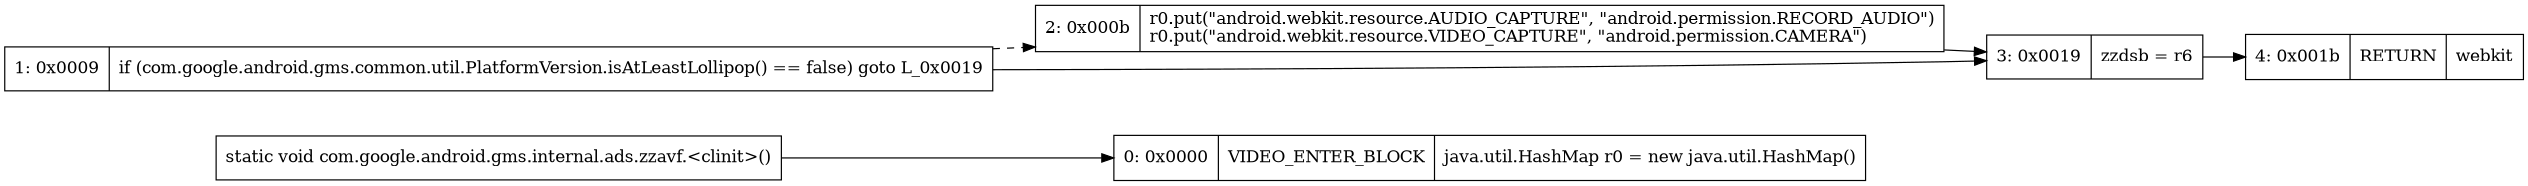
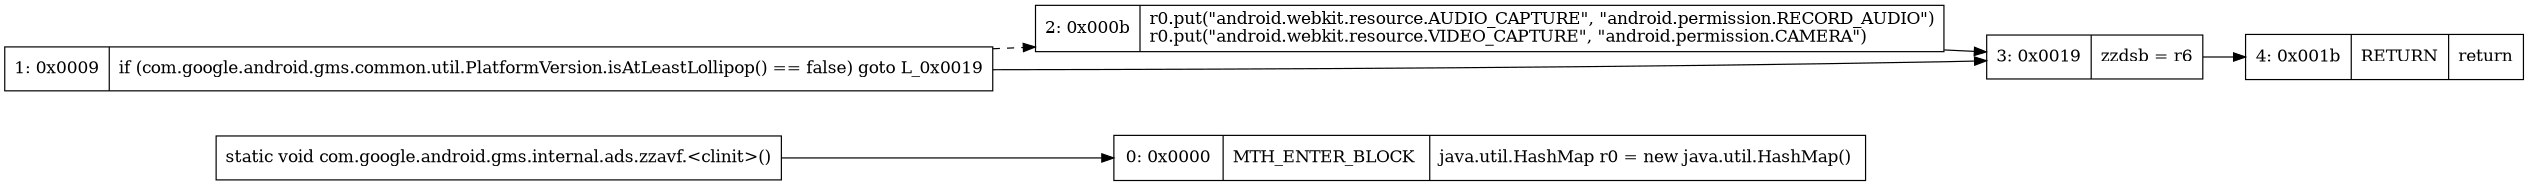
(2485, 56) -> (2485, 56)
(1326, 157) -> (1324, 157)
